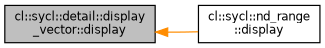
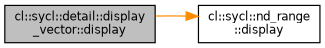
(183, 32) -> (171, 16)
